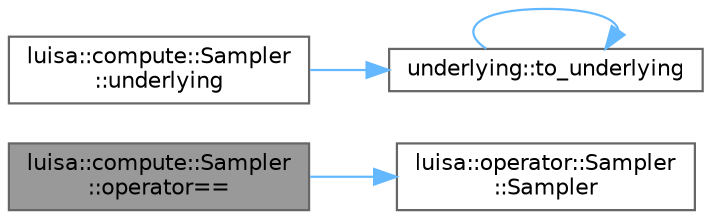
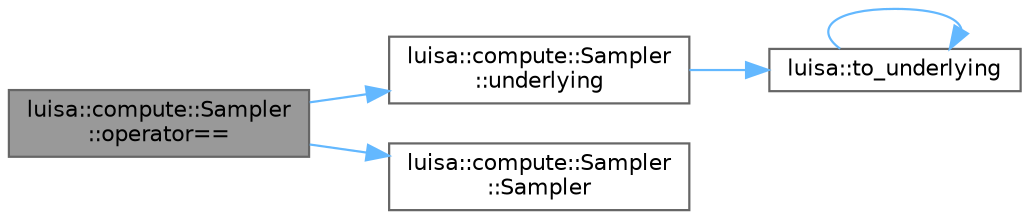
(546, 70) -> (895, 70)
none -> (338, 98)
(546, 177) -> (539, 177)
